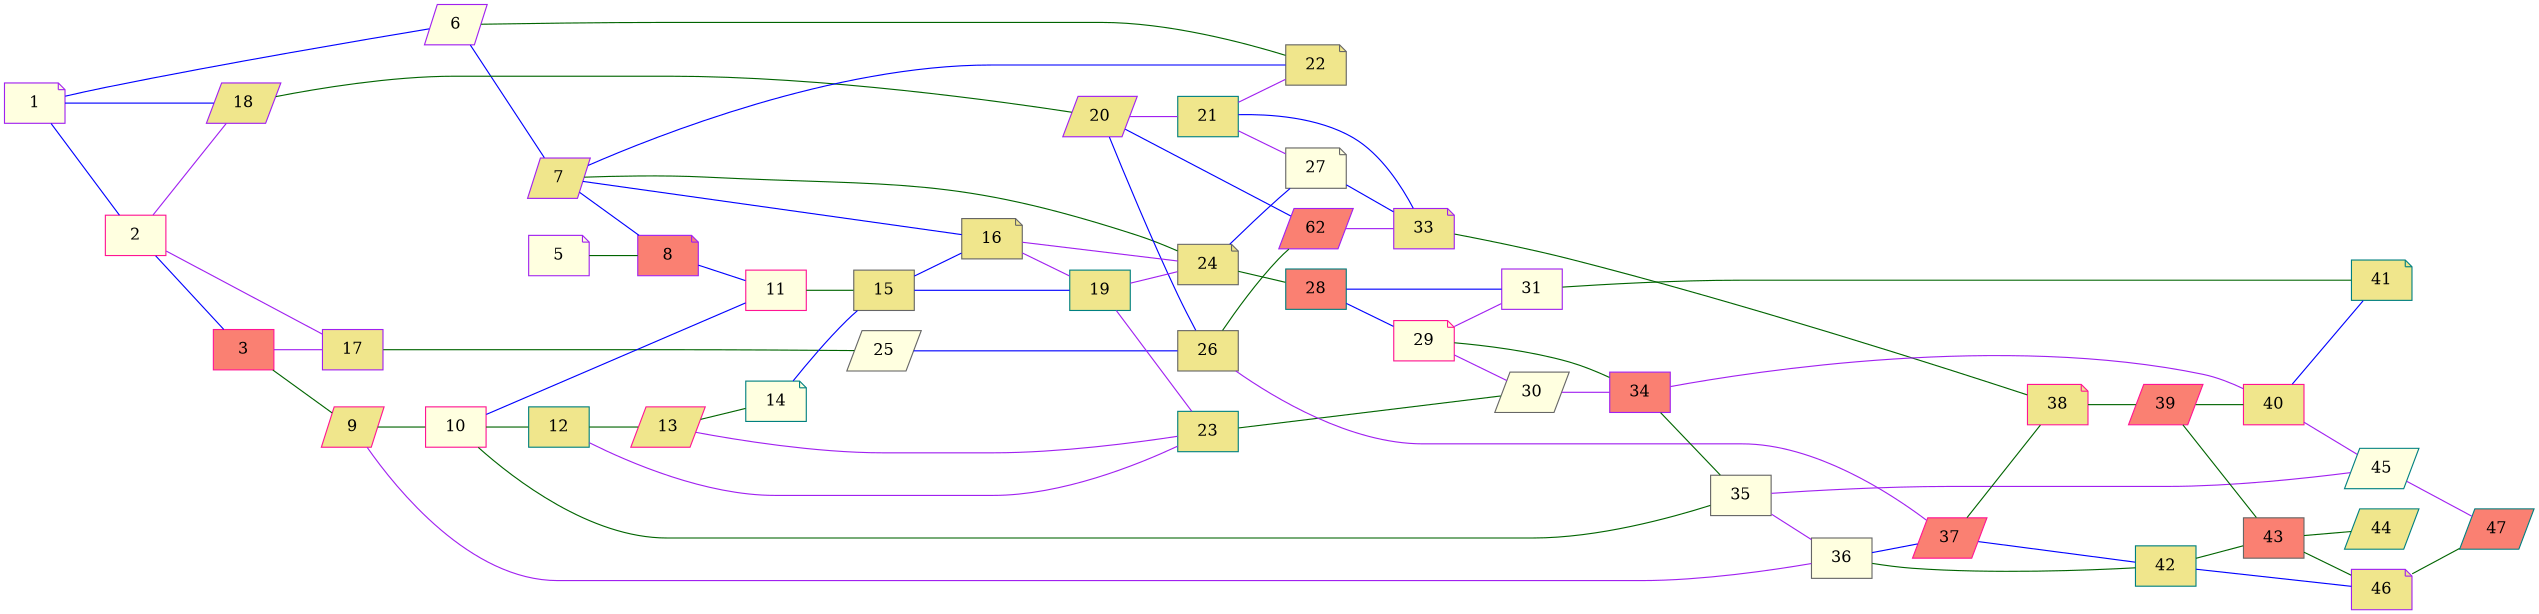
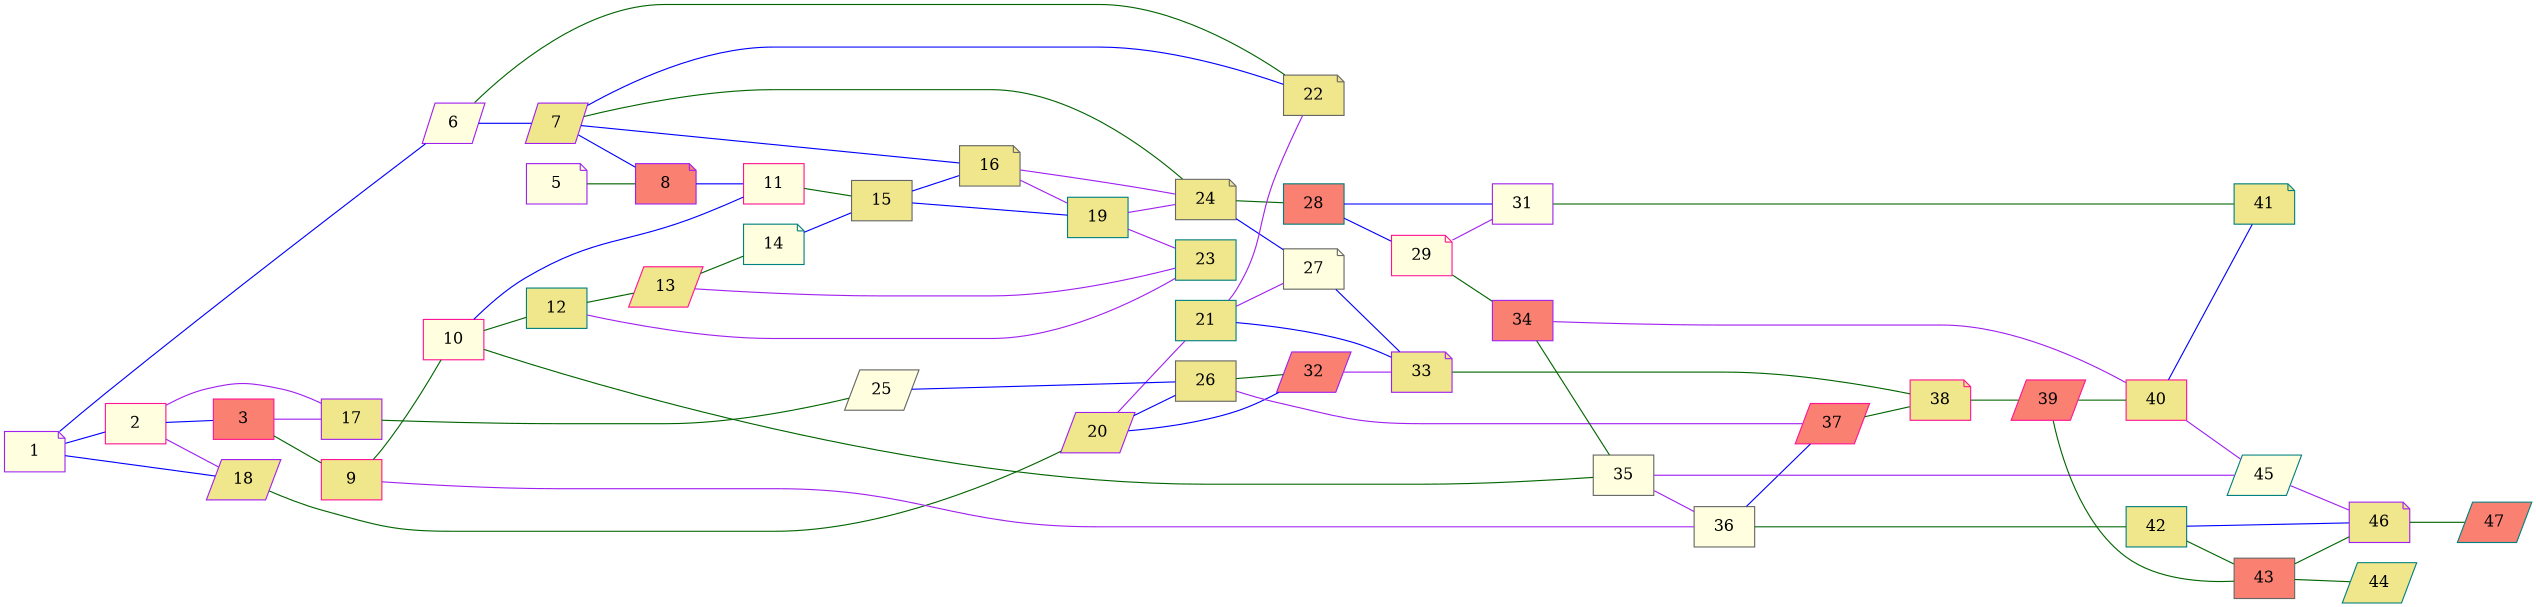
(1316, 229) -> (1314, 372)
(1532, 392) -> none
(353, 427) -> (352, 480)
(2439, 499) -> (2320, 498)
(2057, 552) -> none
